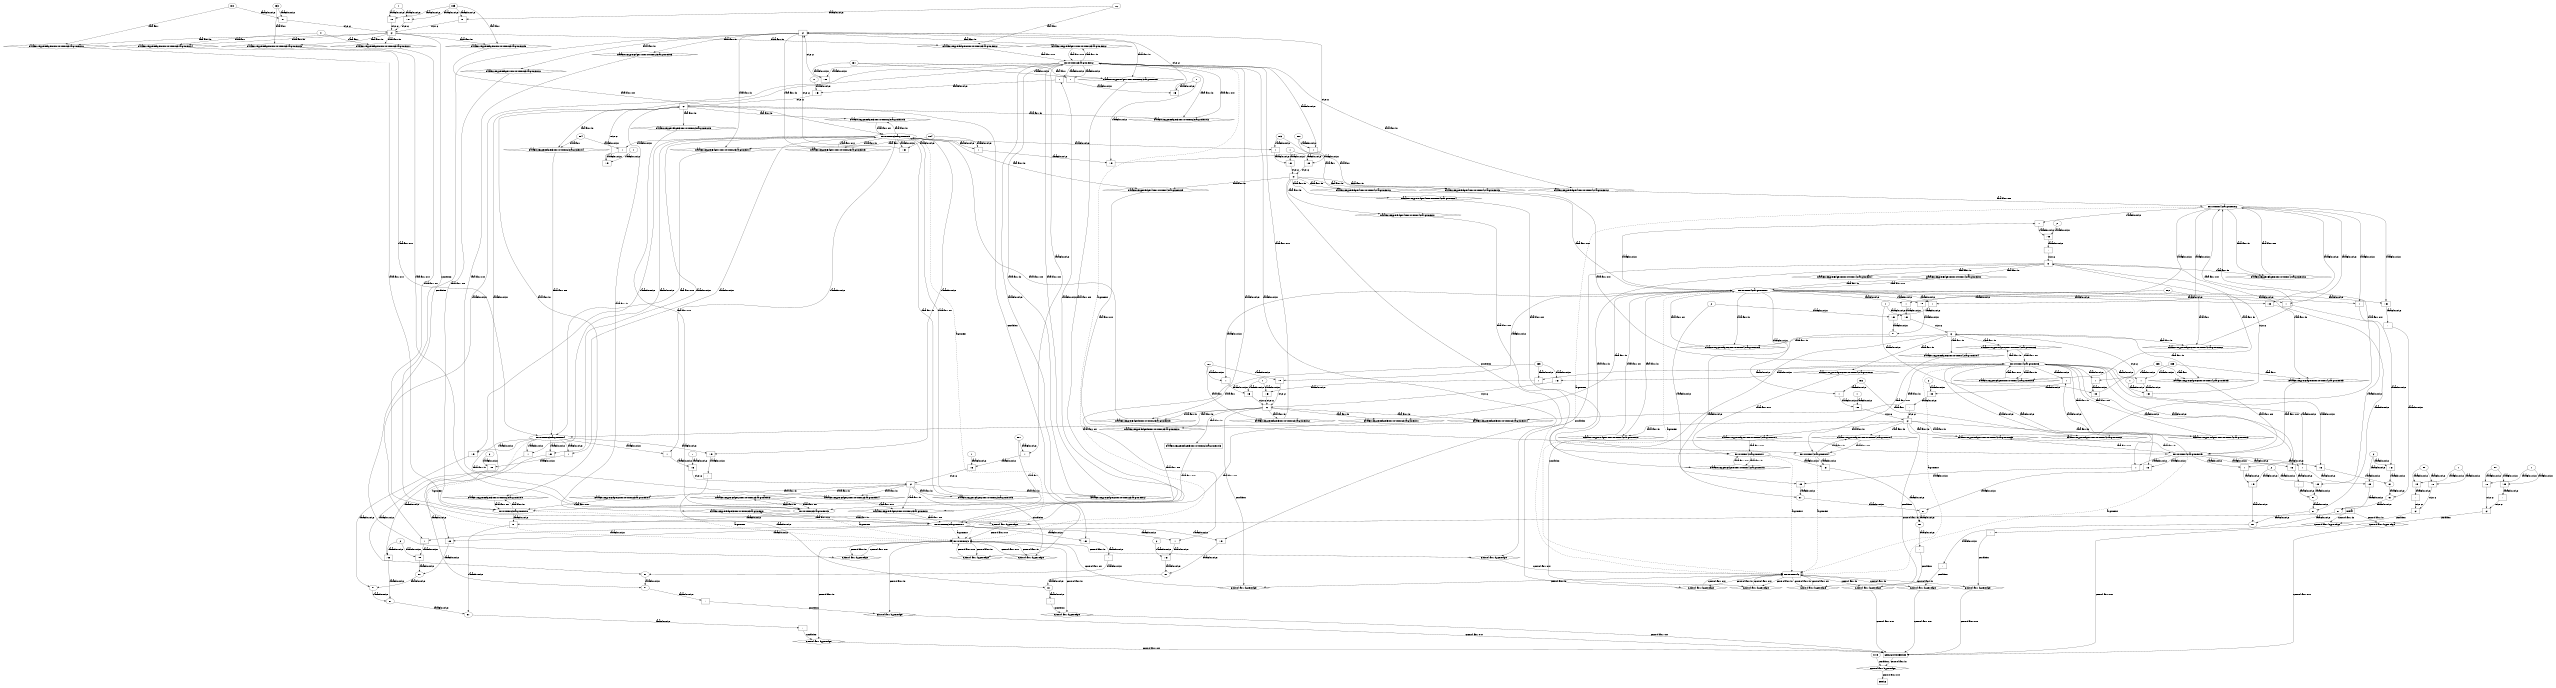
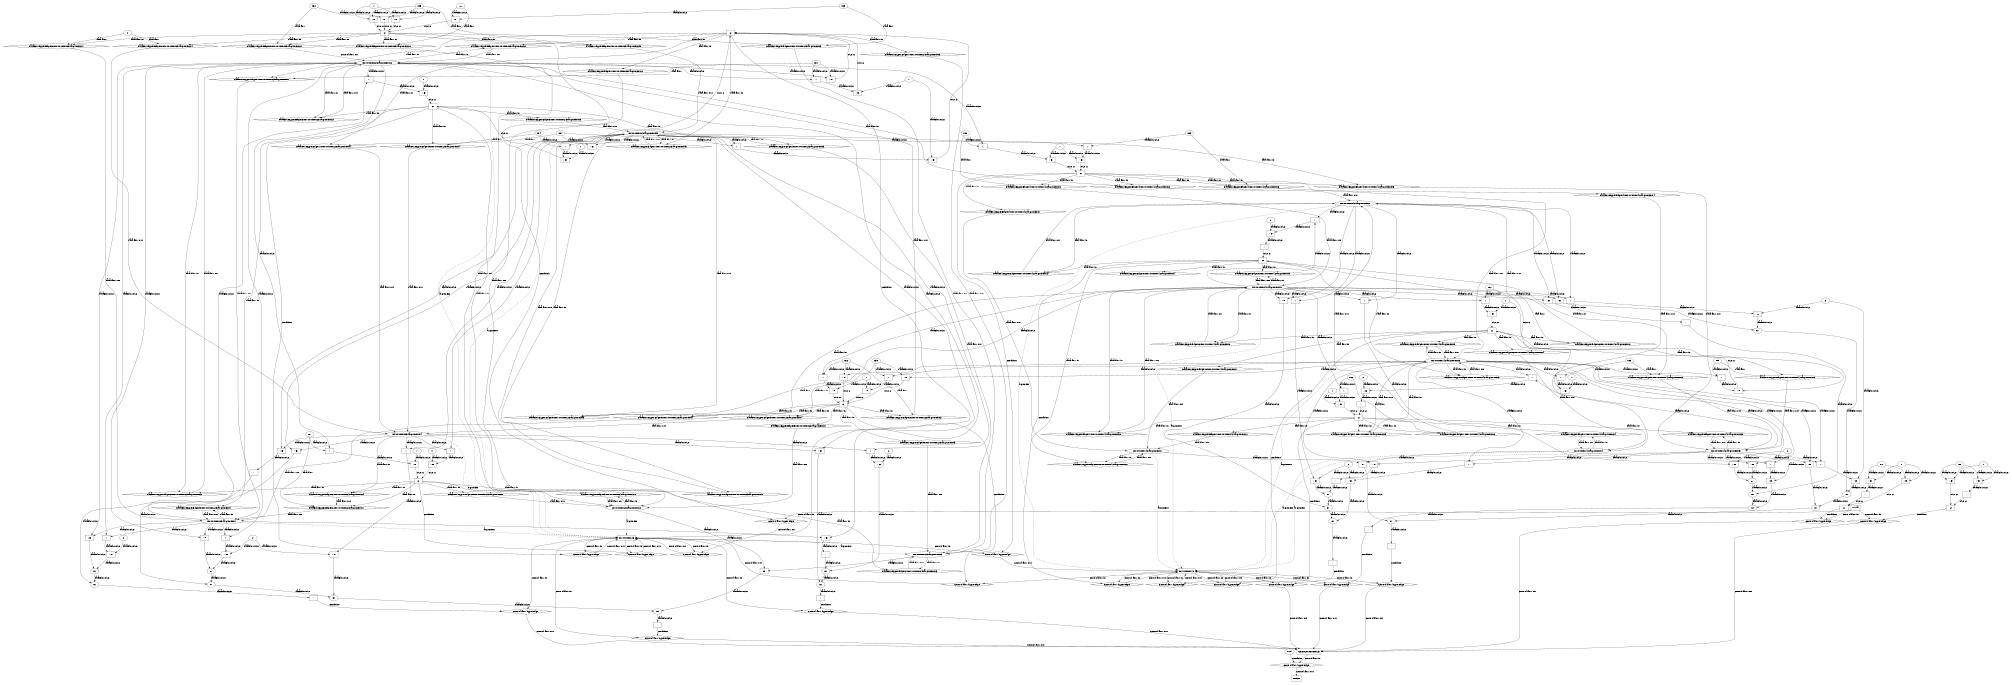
(1048, 55) -> (350, 55)
(893, 127) -> (743, 138)
(1194, 446) -> (928, 443)
(884, 532) -> (839, 546)
